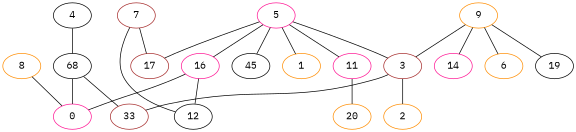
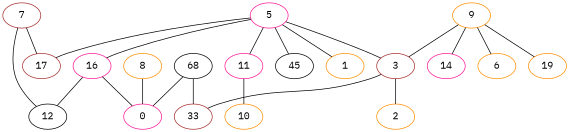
(72, 15) -> none
(554, 66) -> (547, 66)
(352, 117) -> (244, 117)
